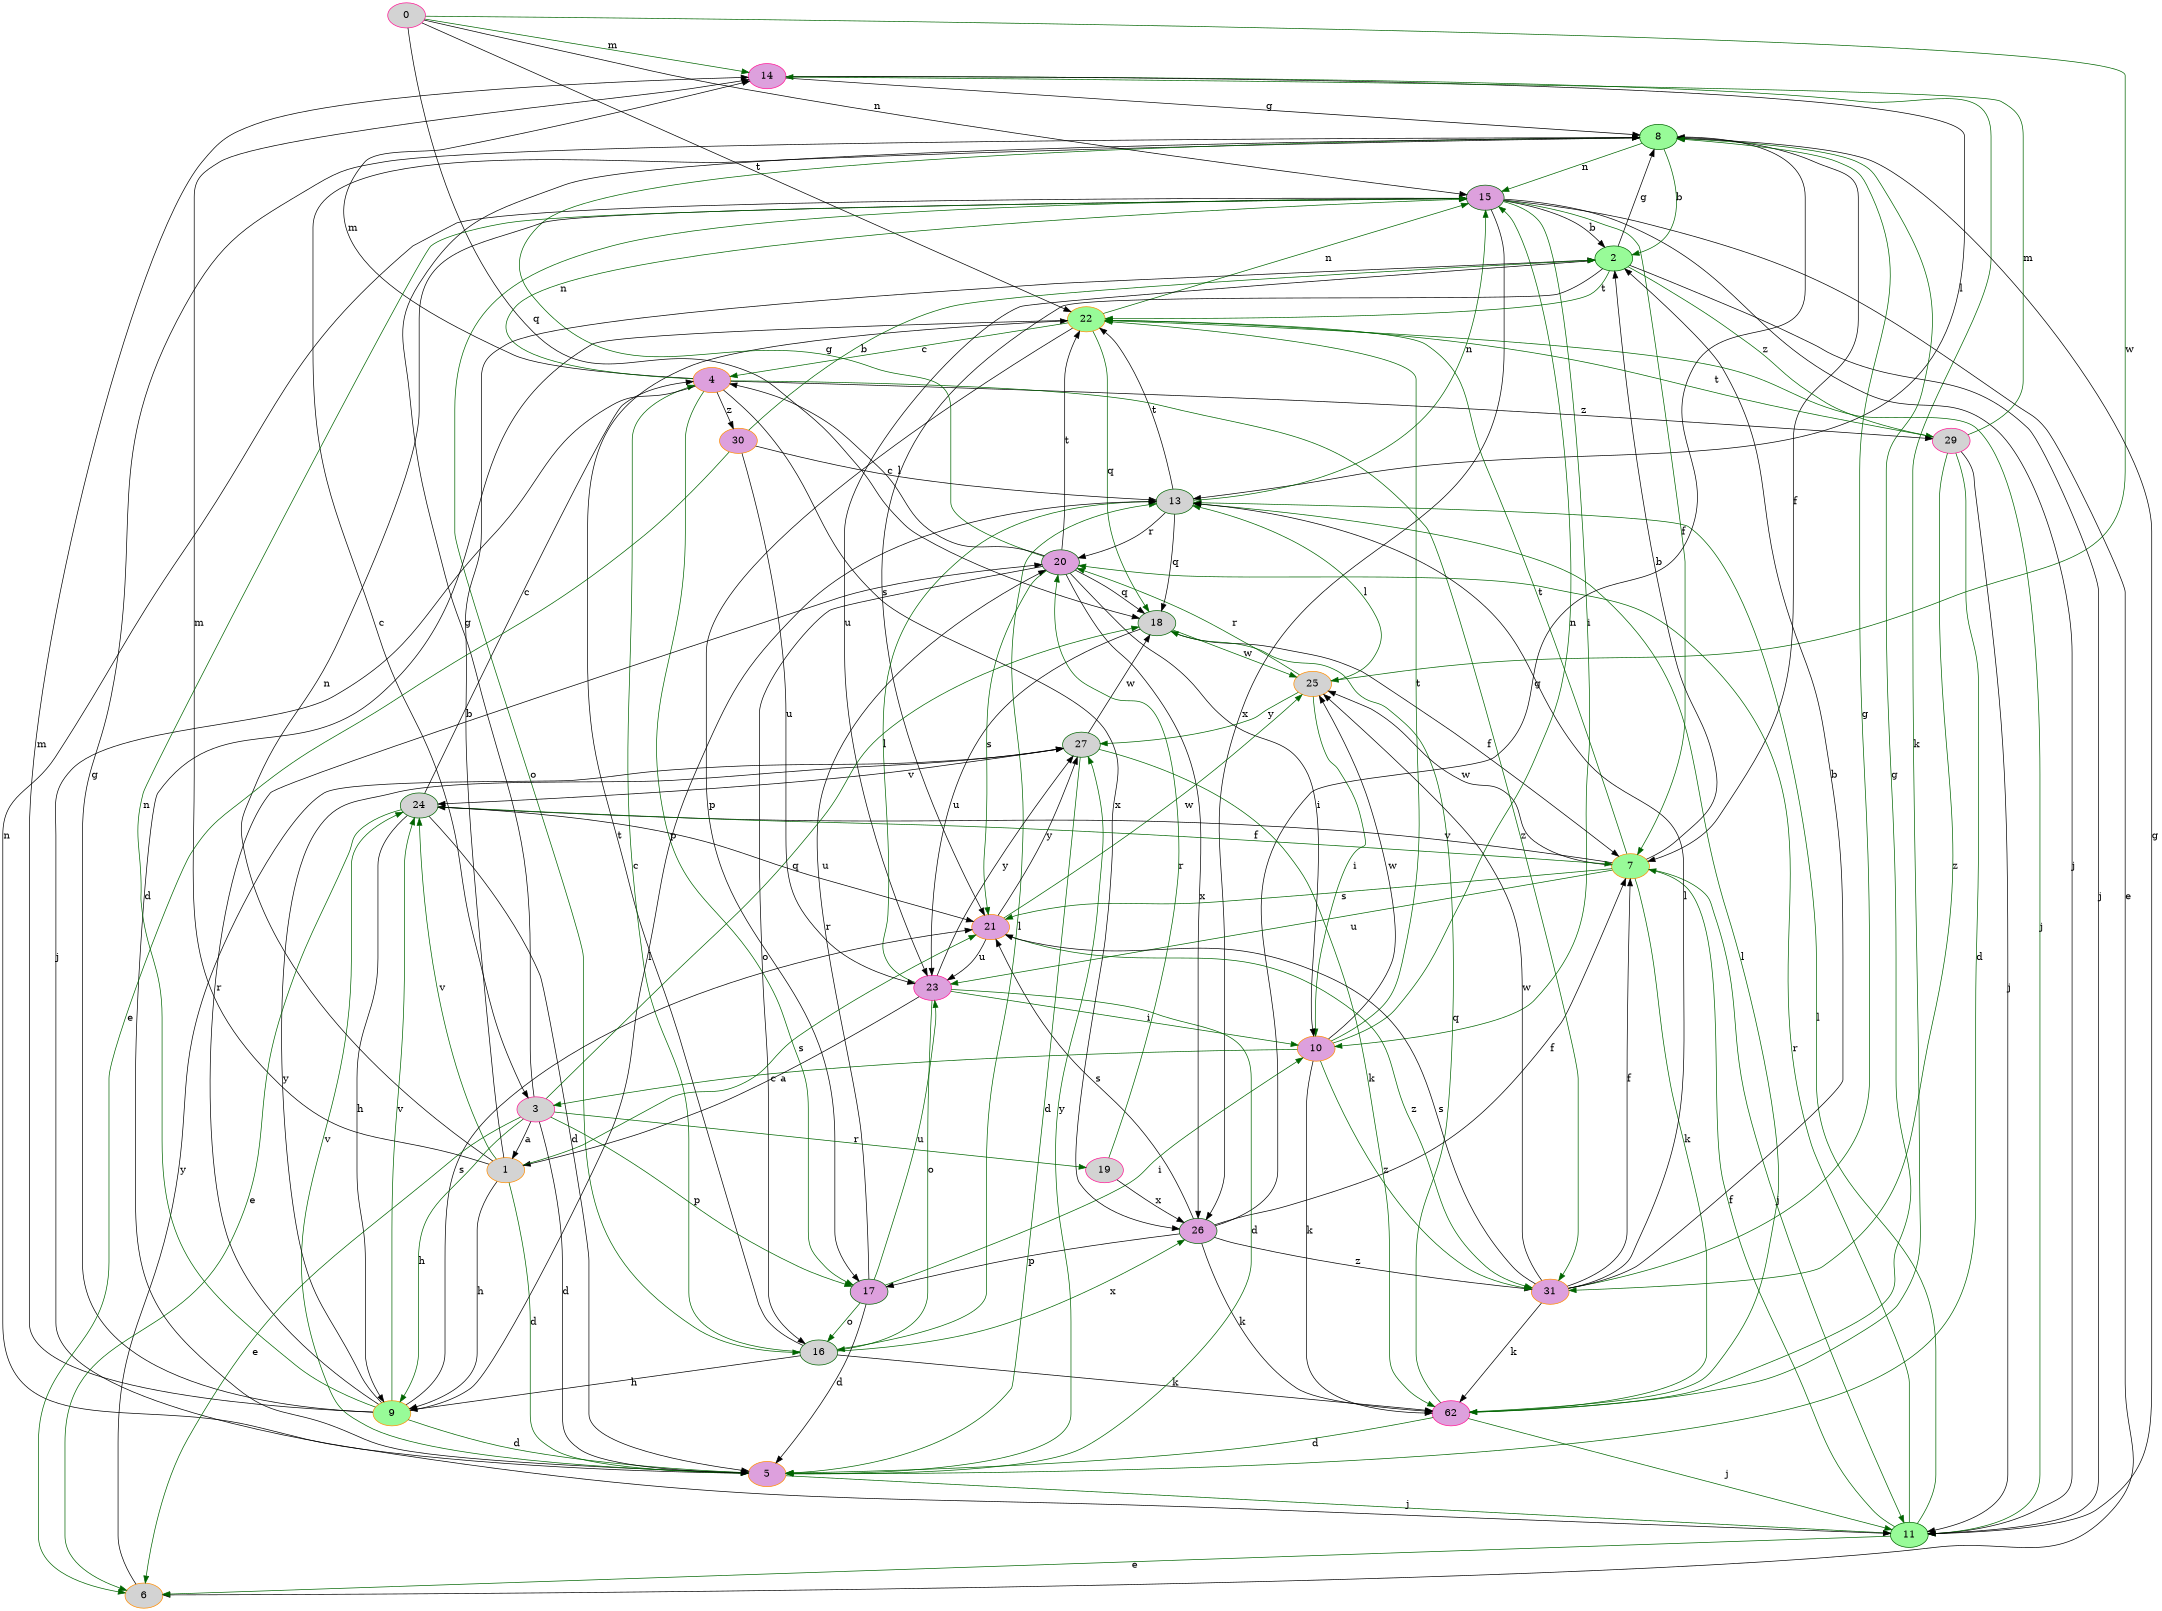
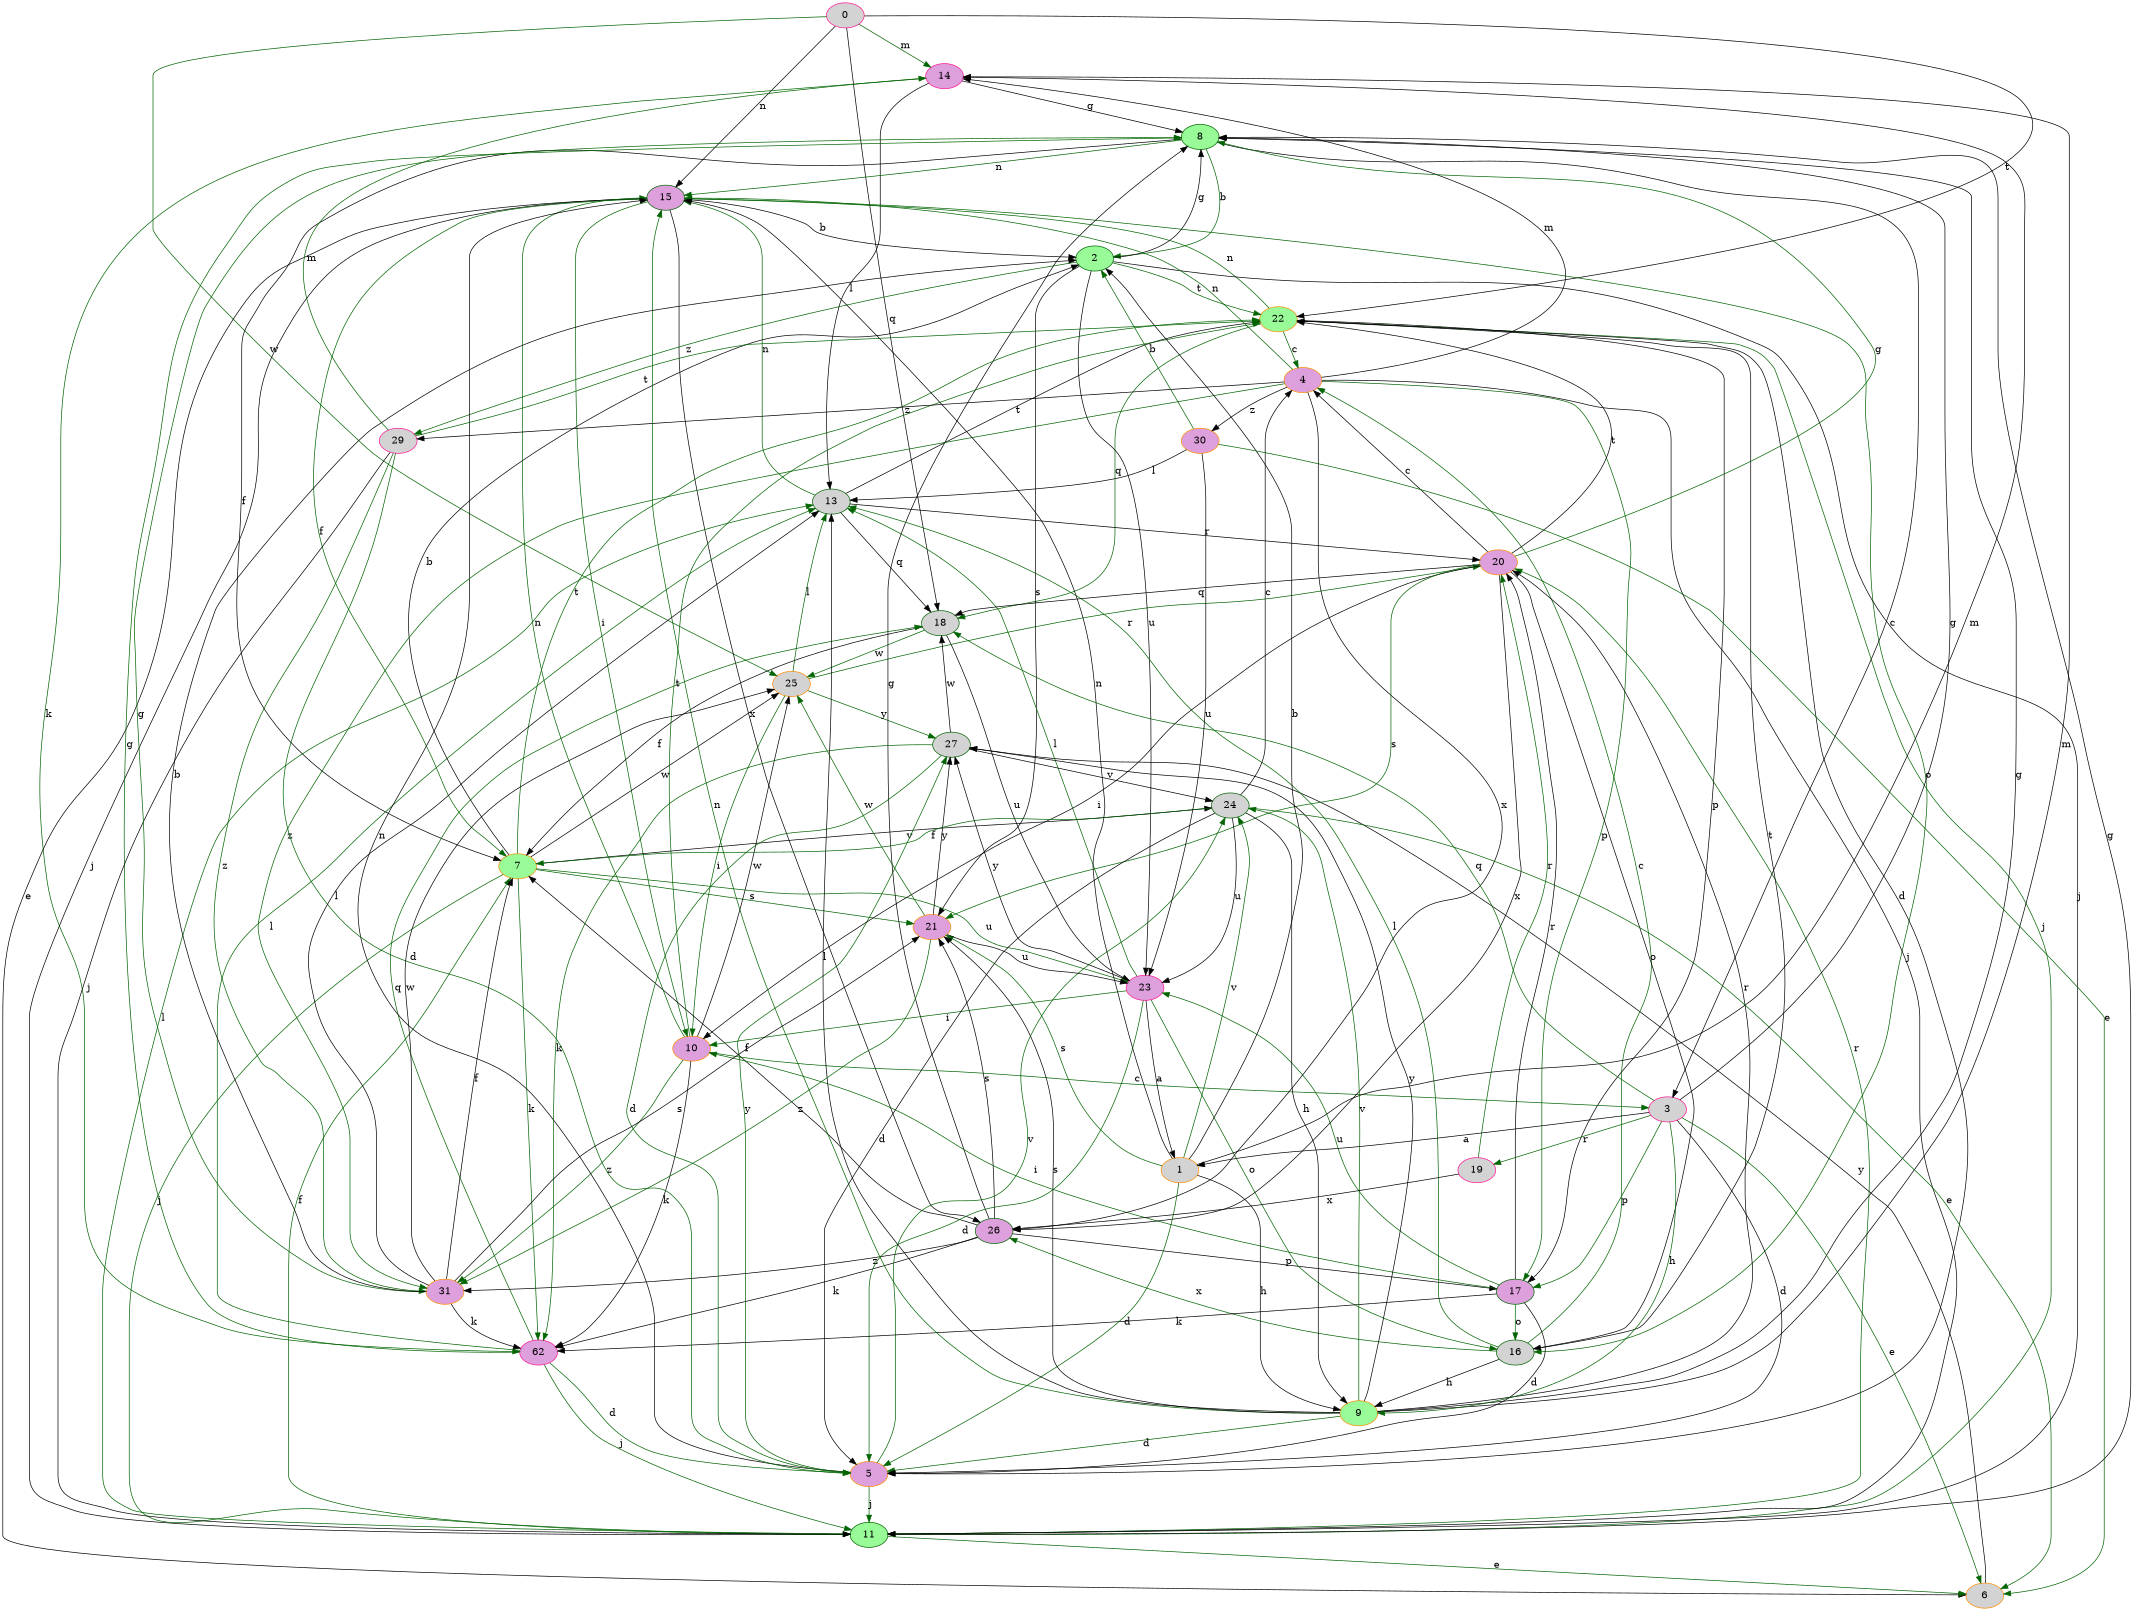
(1060, 562) -> (1499, 562)
(707, 842) -> (1231, 913)
(1131, 1383) -> (1031, 1327)
